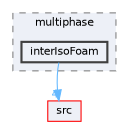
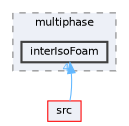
(57, 78) -> (72, 87)
